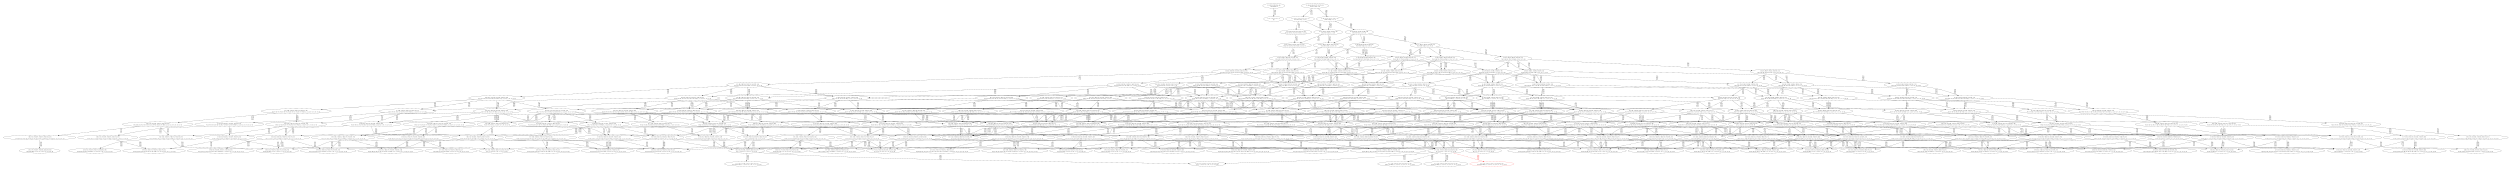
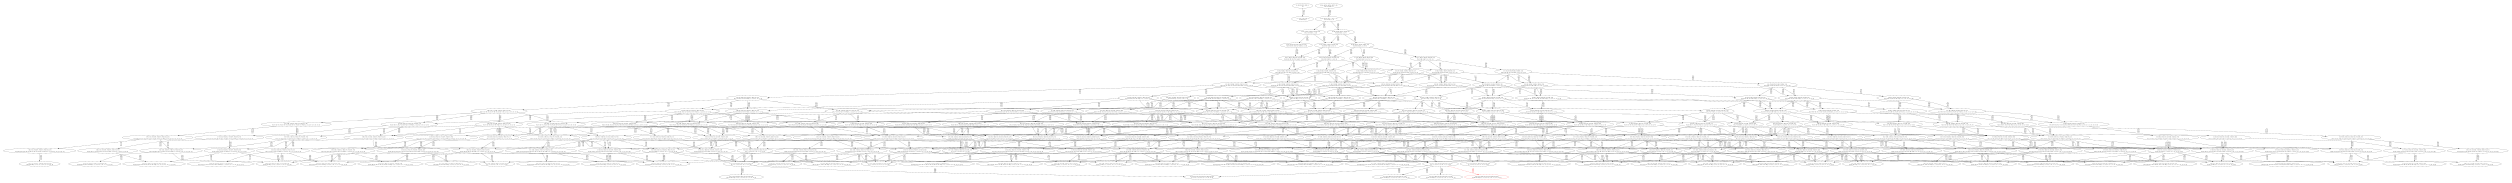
none -> (1329, 6)
(1274, 12) -> (1303, 12)
